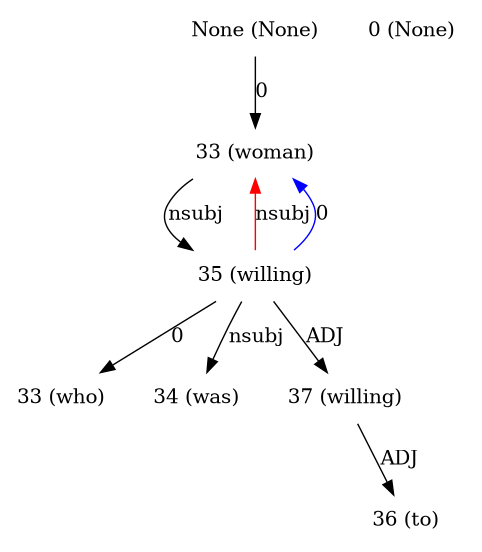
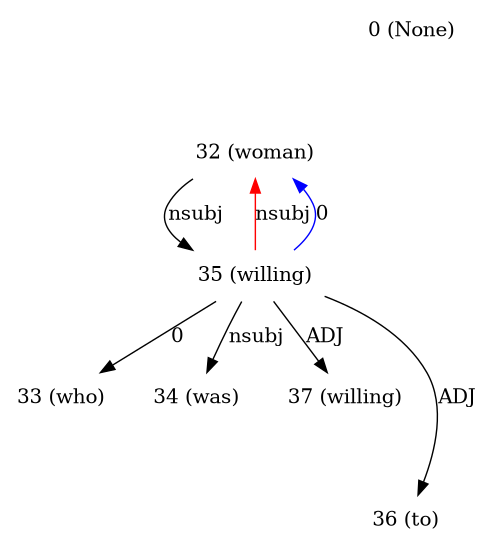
(255, 31) -> none
(255, 153) -> (255, 153)
(372, 453) -> (422, 365)
